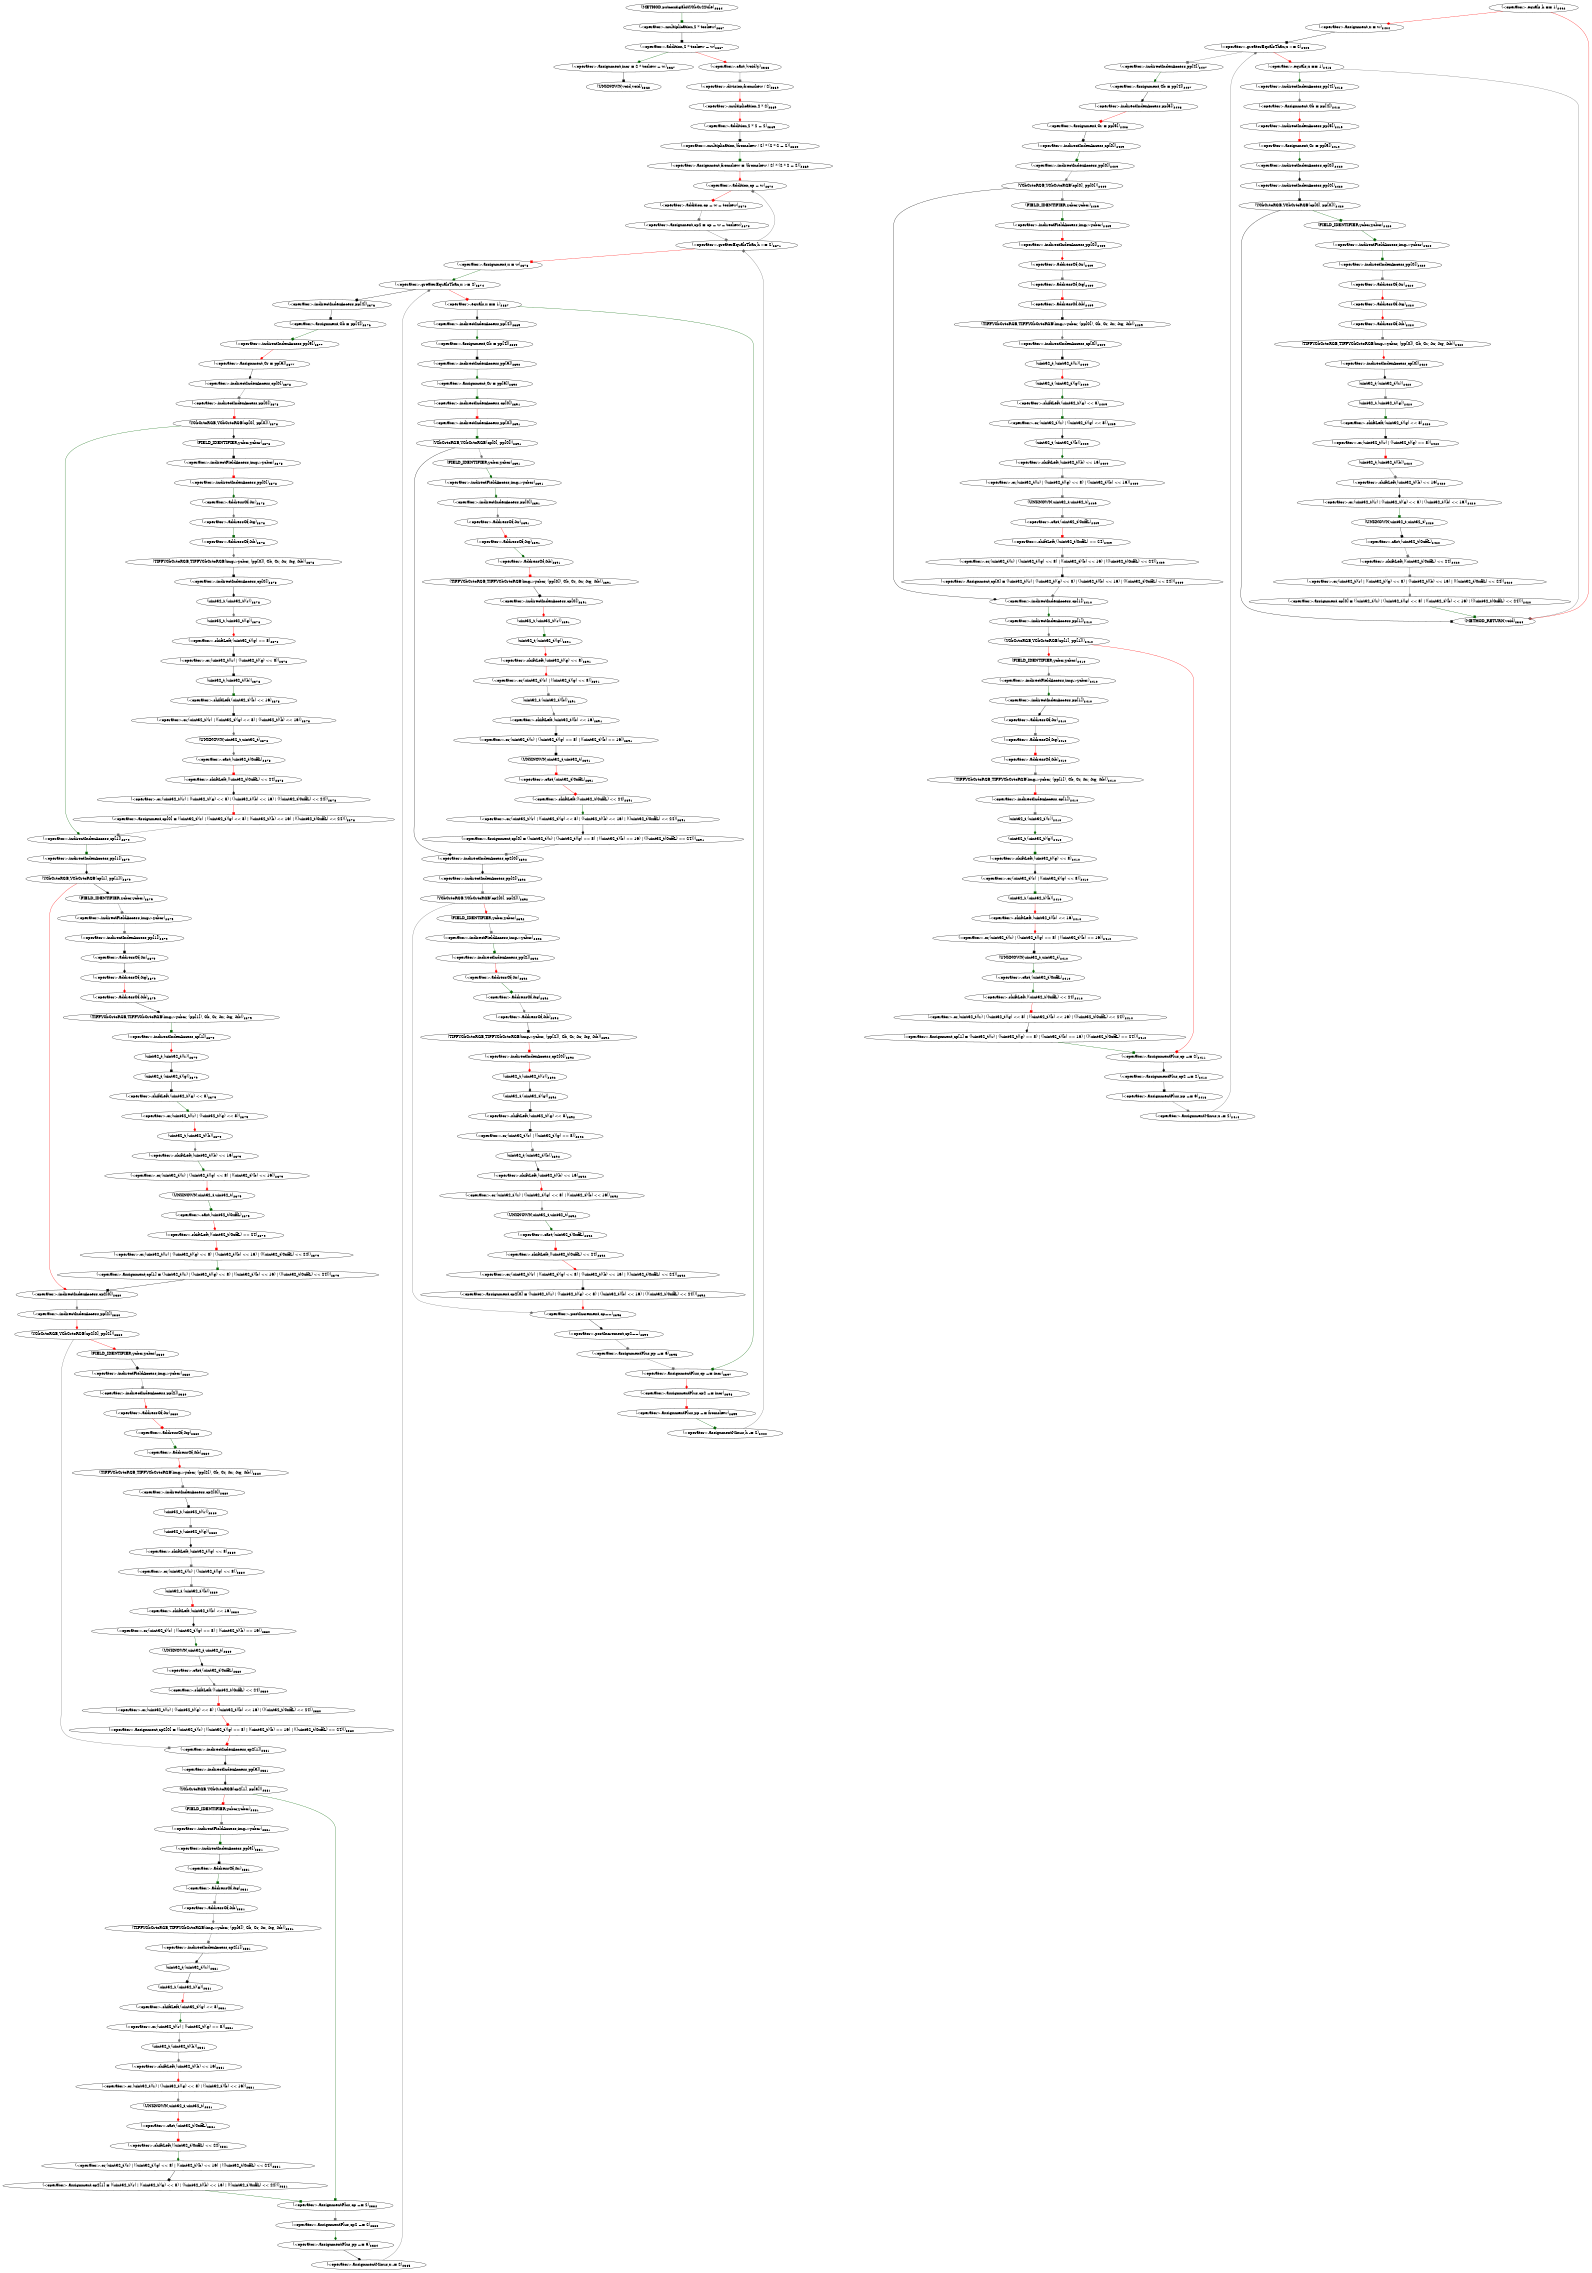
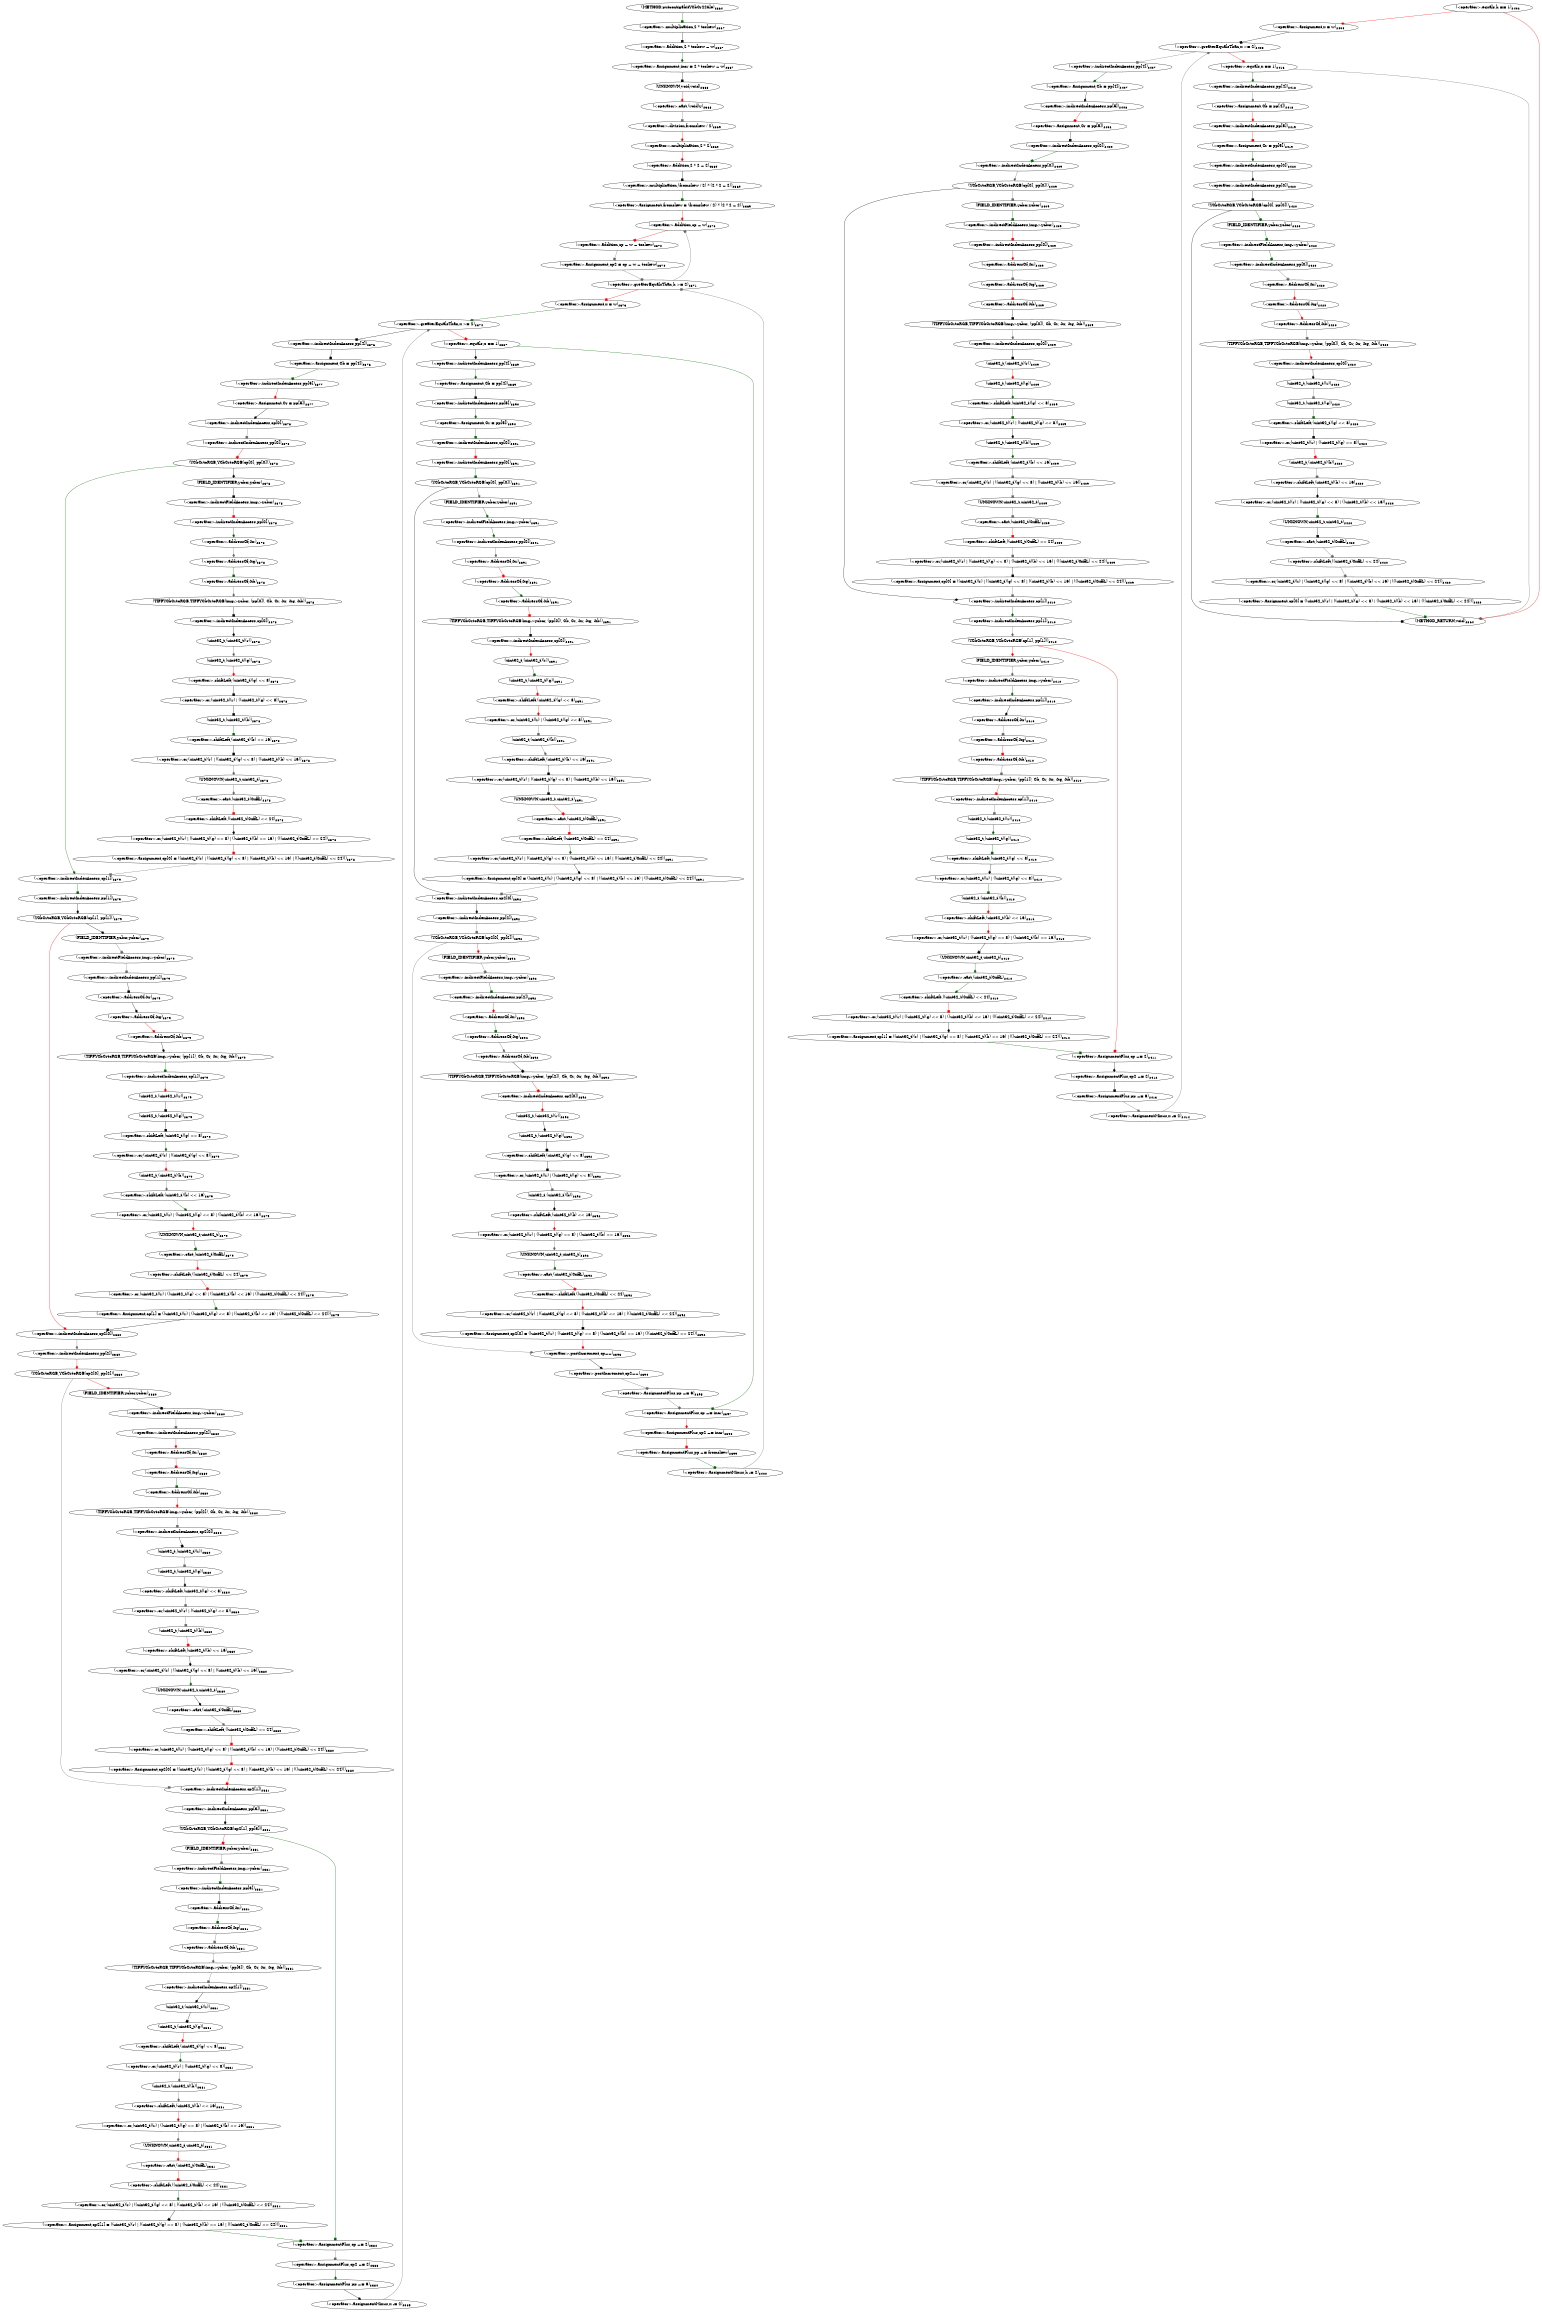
(710, 57) -> (682, 95)
